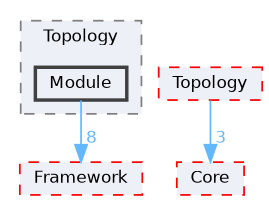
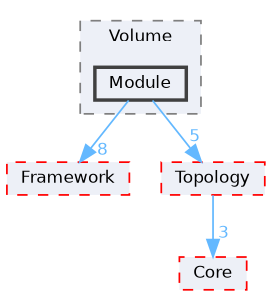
(81, 37) -> (141, 37)
none -> (171, 124)
